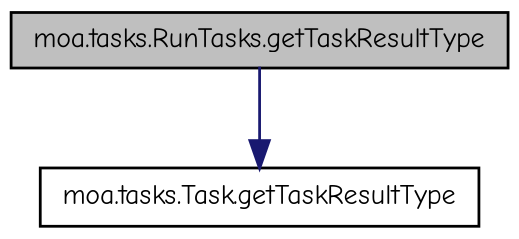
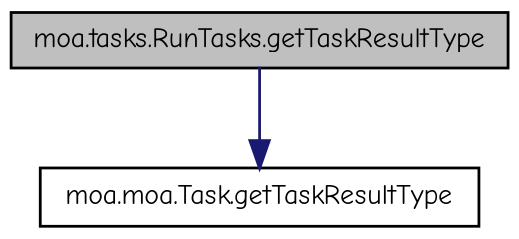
(260, 197) -> (260, 197)
